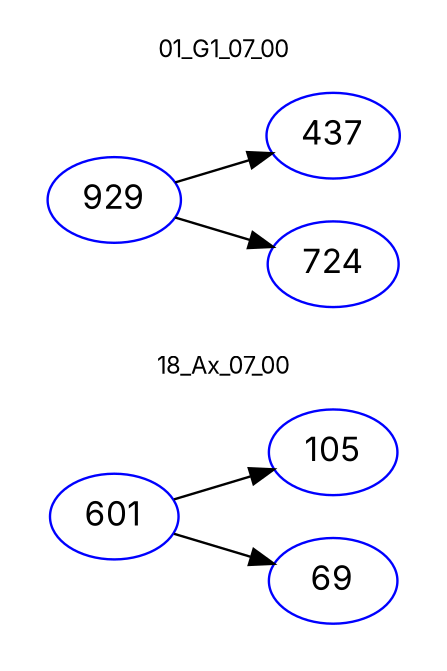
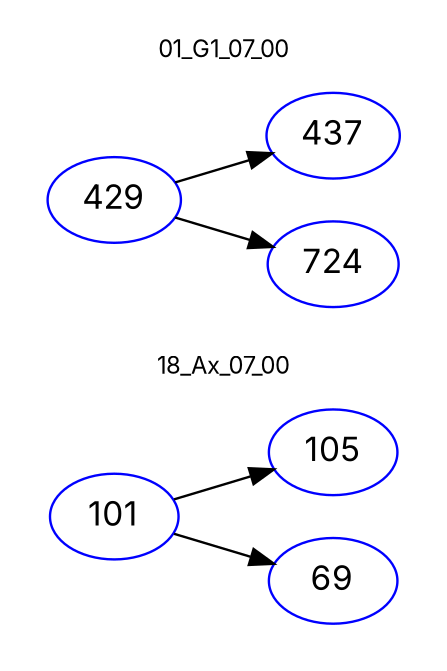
(114, 200) -> (114, 200)
(114, 517) -> (114, 517)
